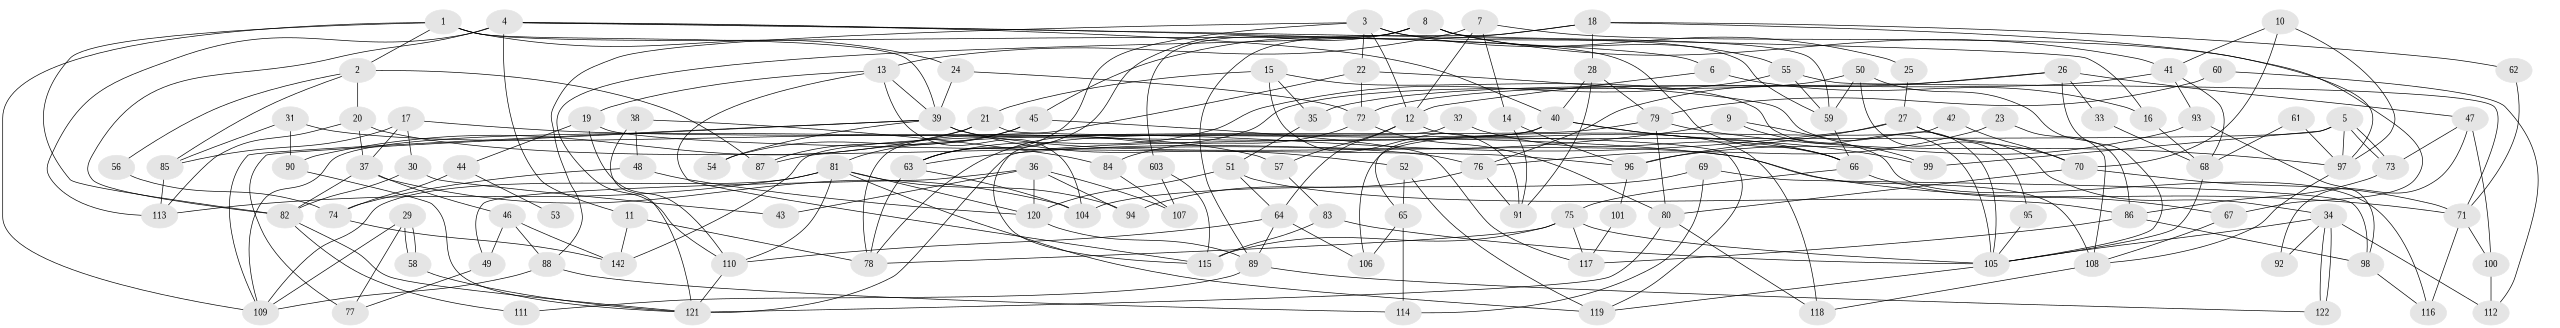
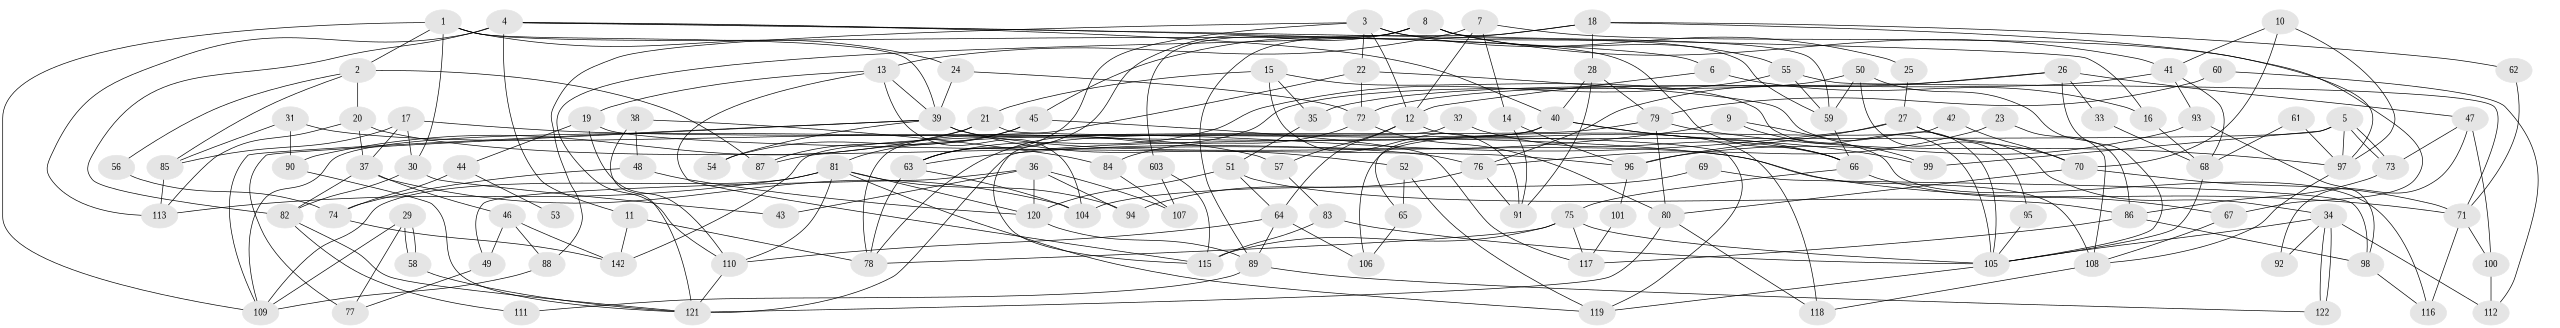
(80, 53) -> (438, 97)
(1403, 313) -> none
